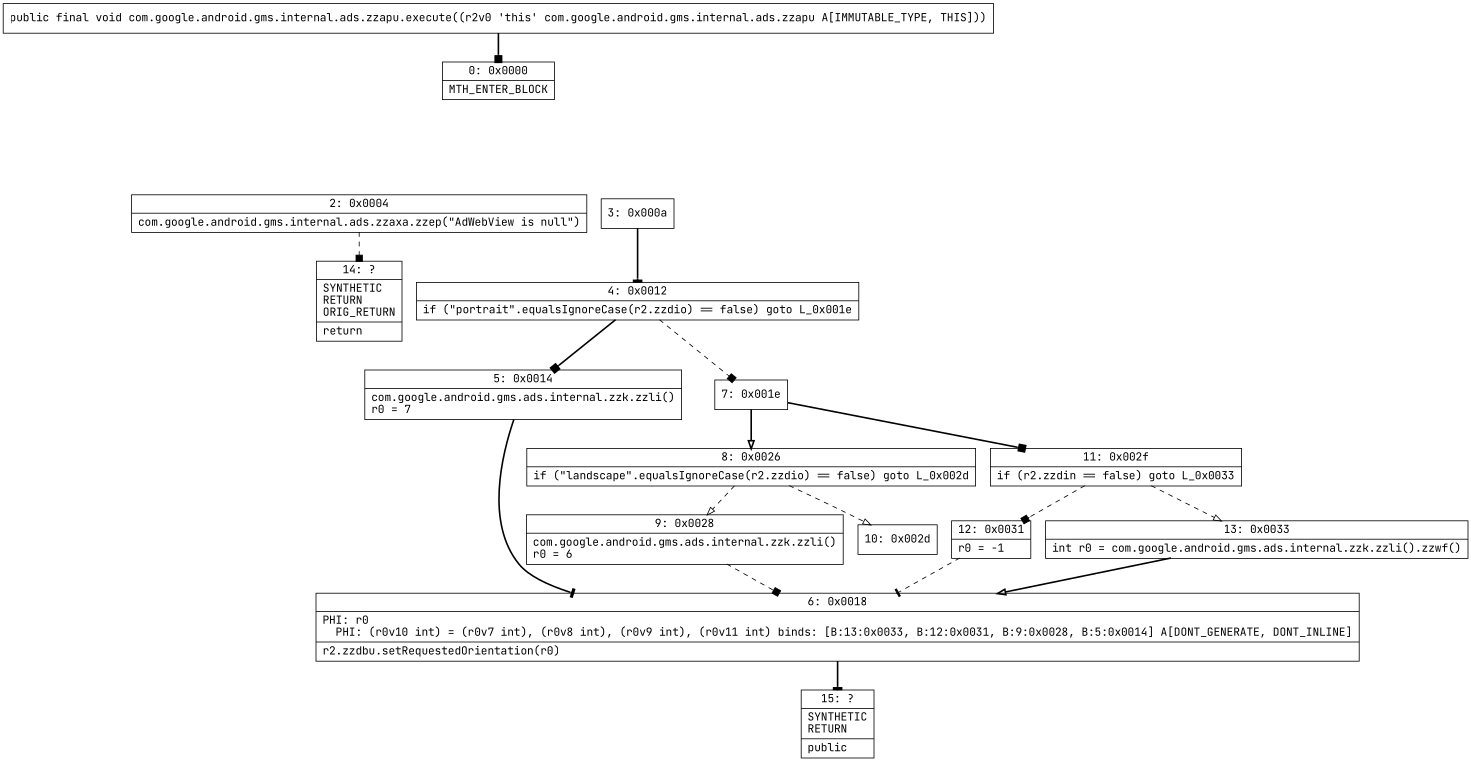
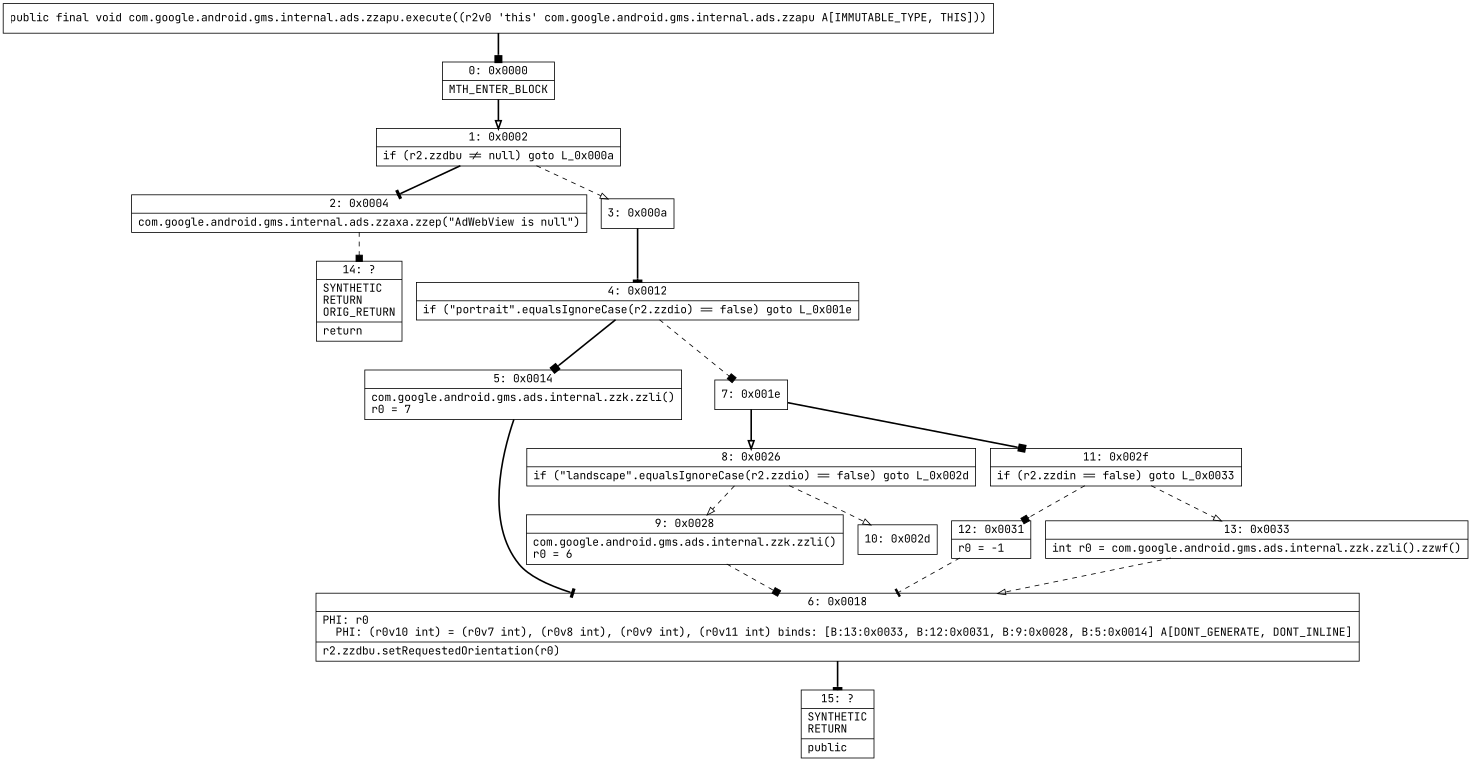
none -> (498, 147)
(1088, 575) -> (1088, 575)
